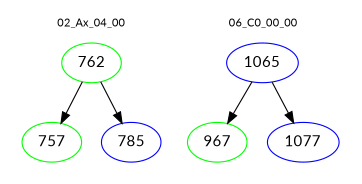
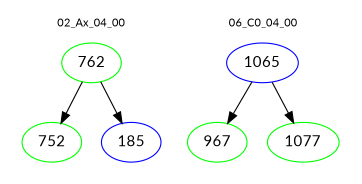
(264, 24) -> (264, 24)
(52, 142) -> (52, 142)
(131, 142) -> (131, 142)
(303, 142) -> (303, 142)
